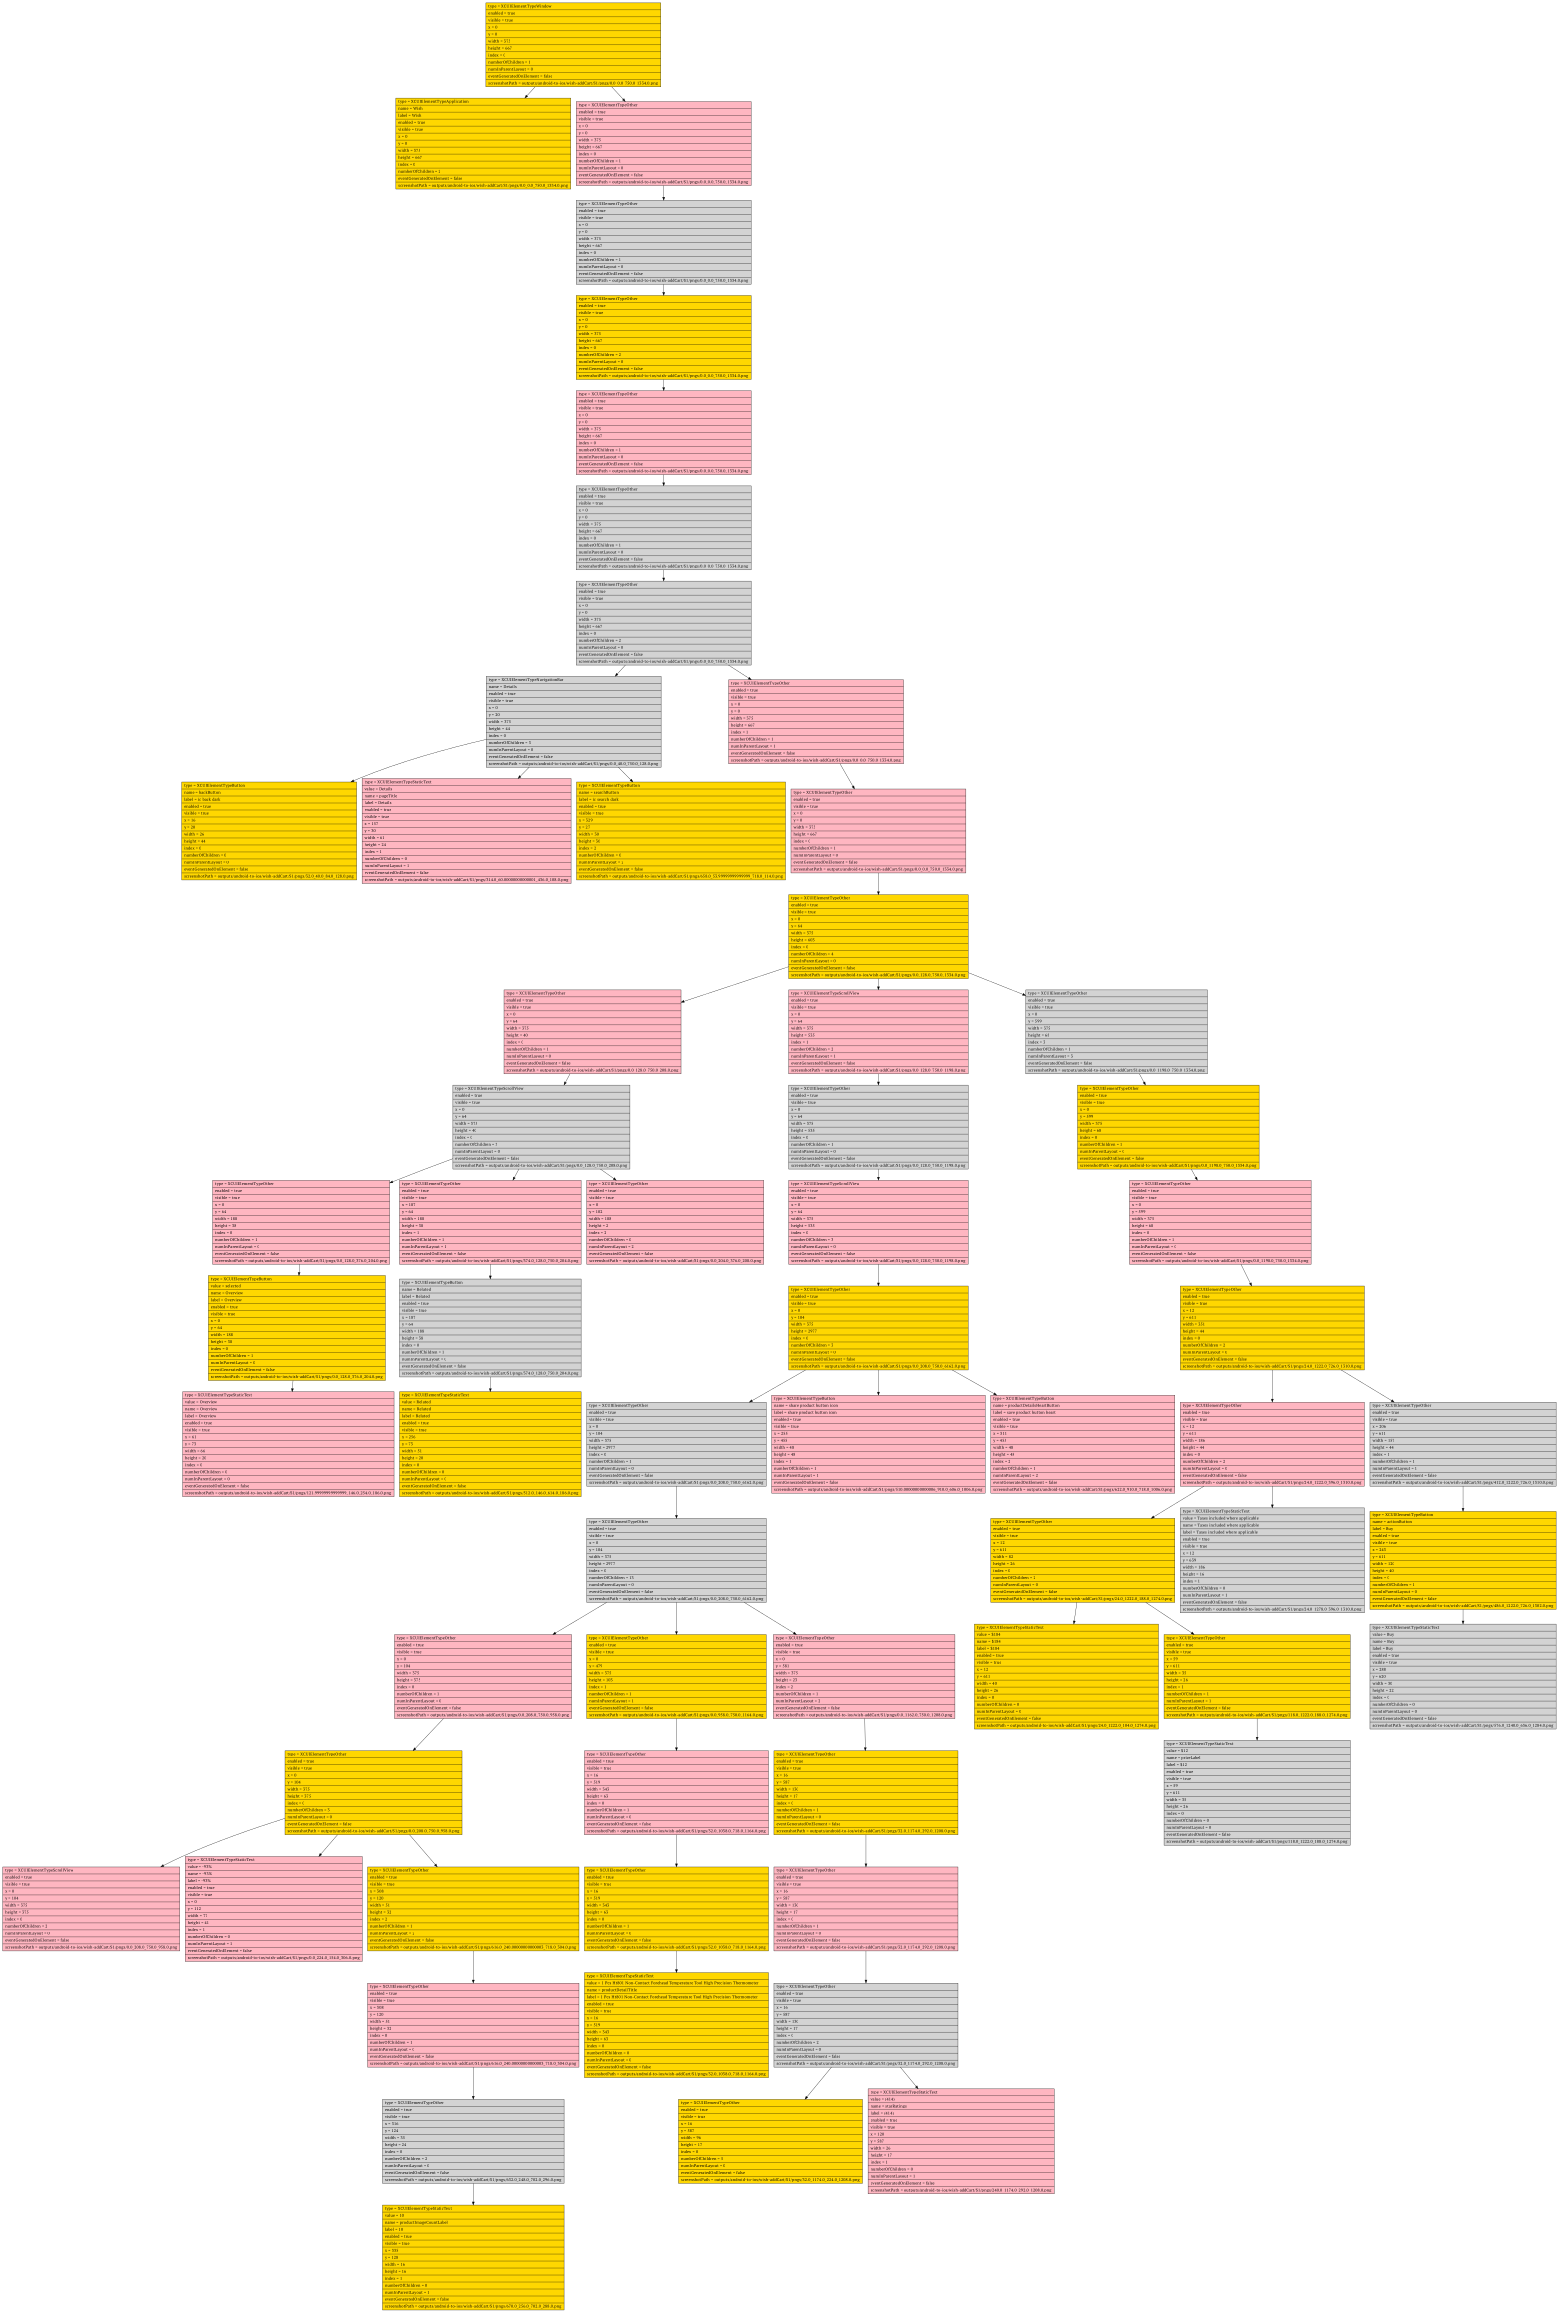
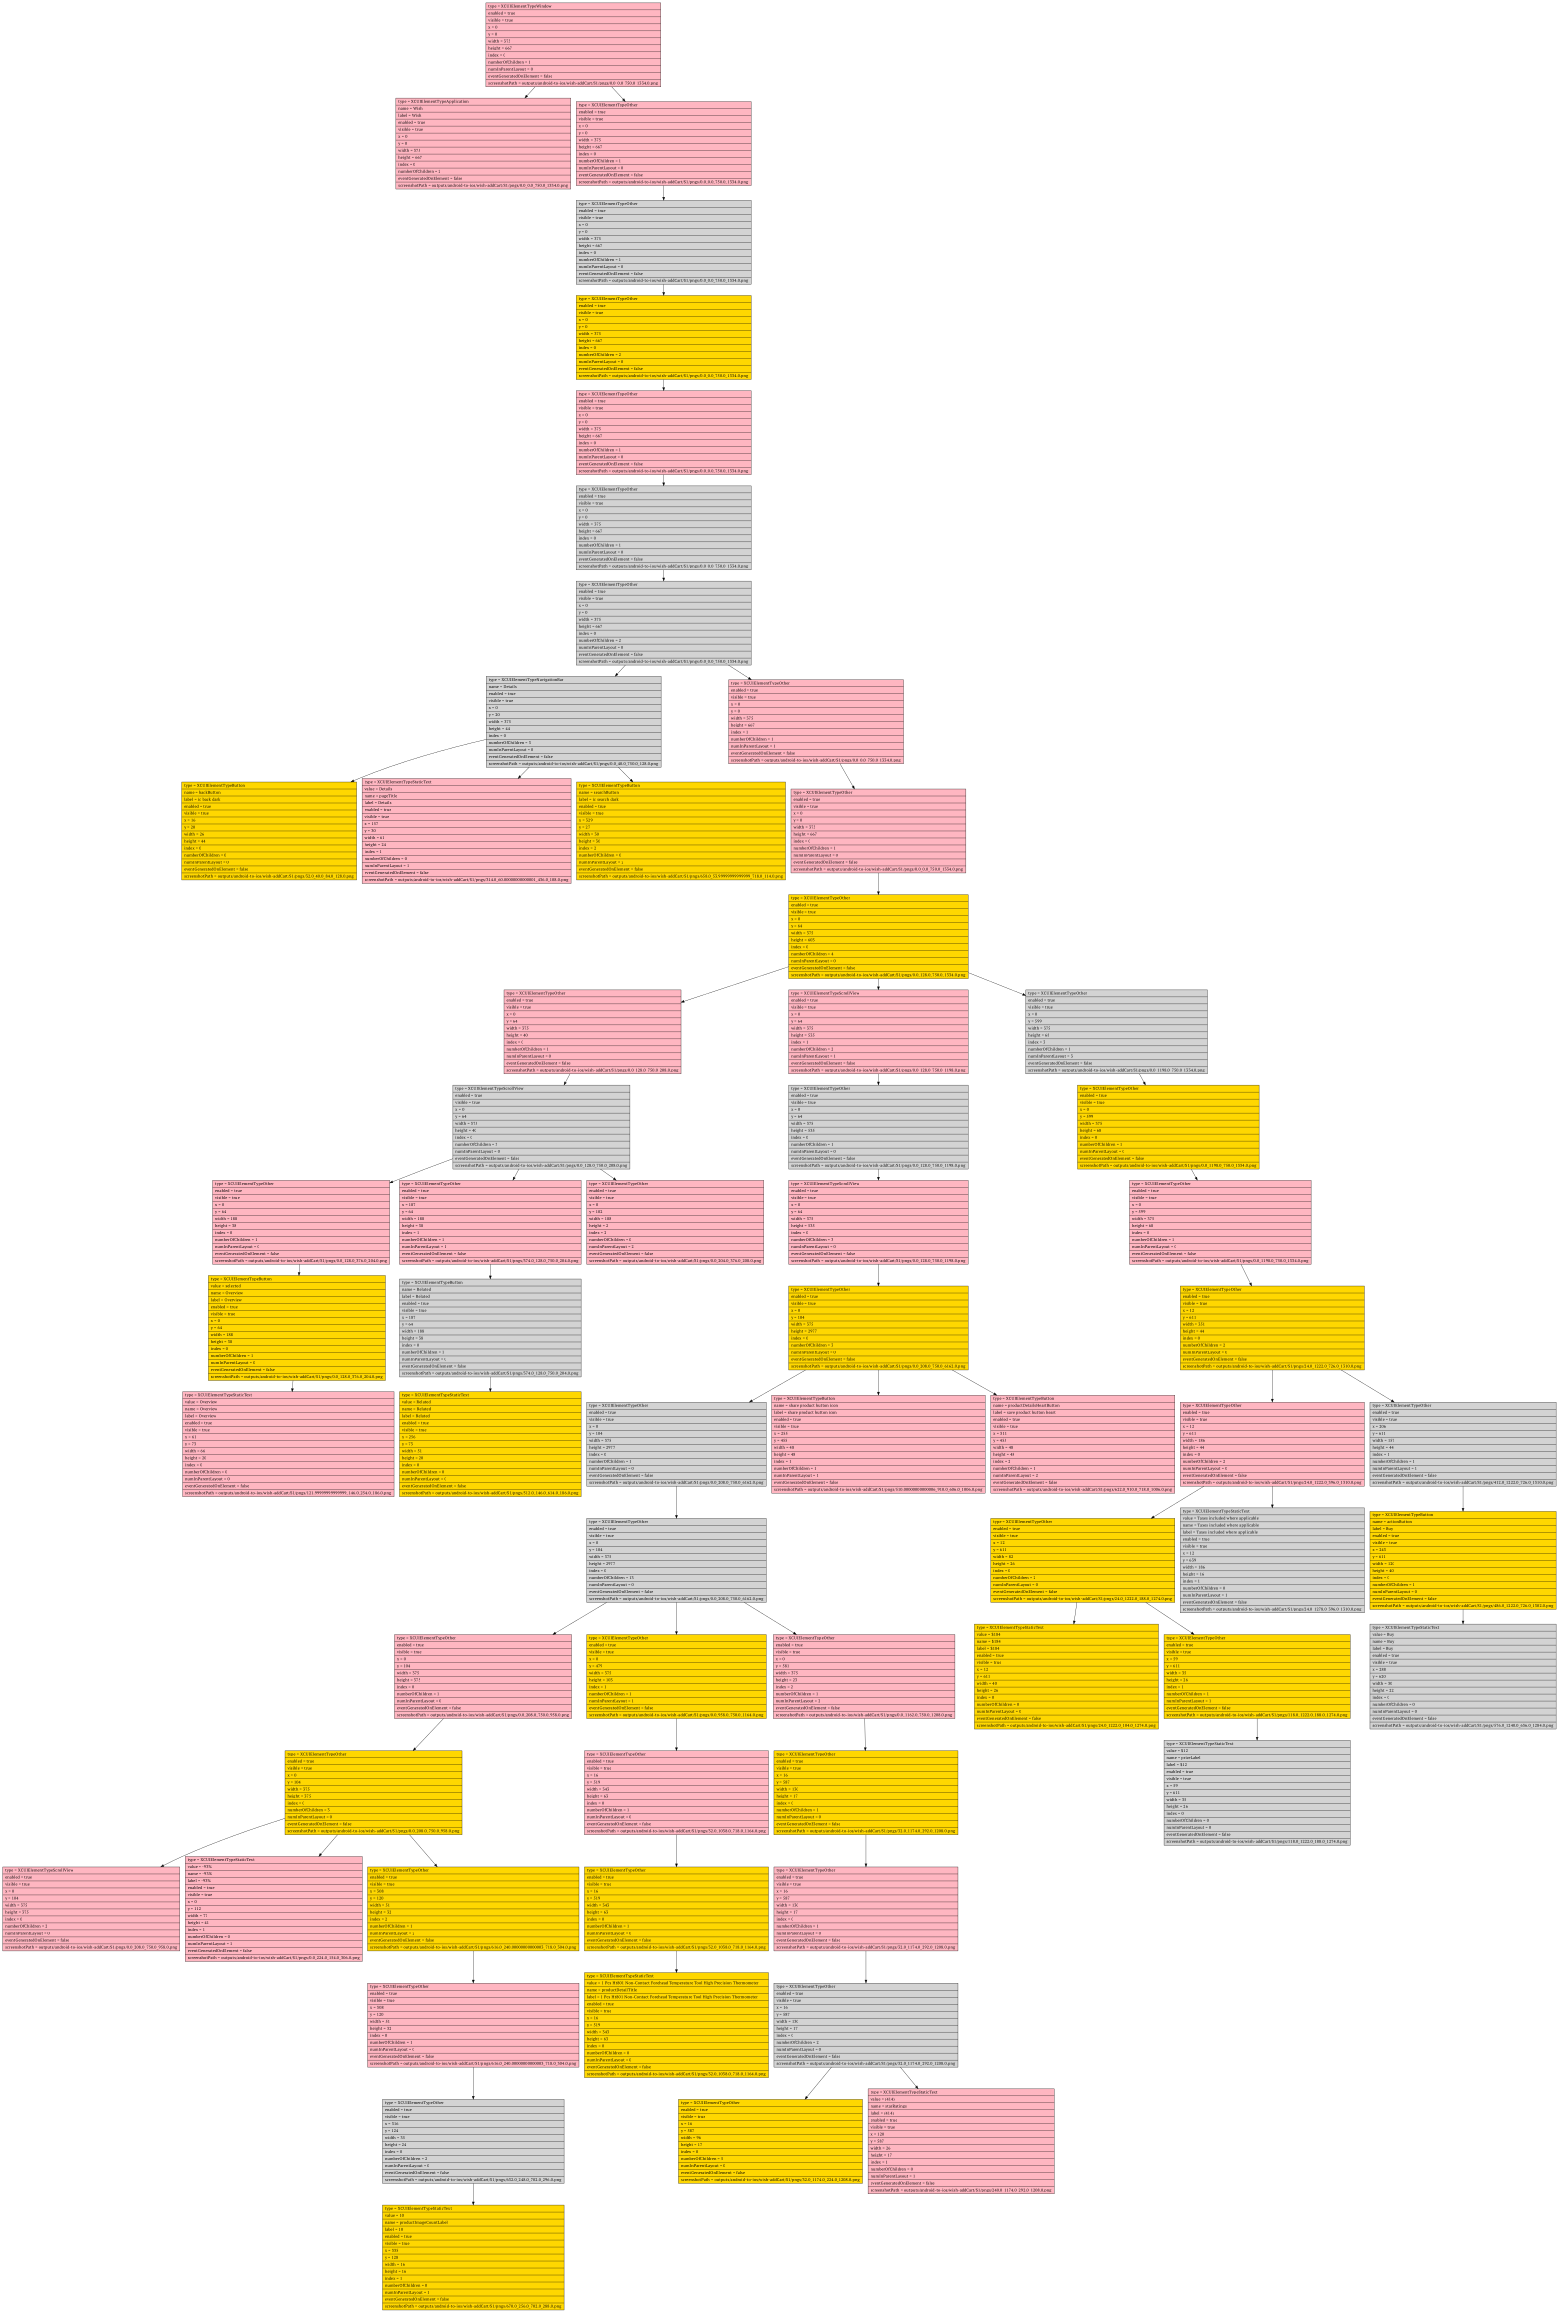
(573, 45) -> (573, 45)
(483, 144) -> (483, 144)
